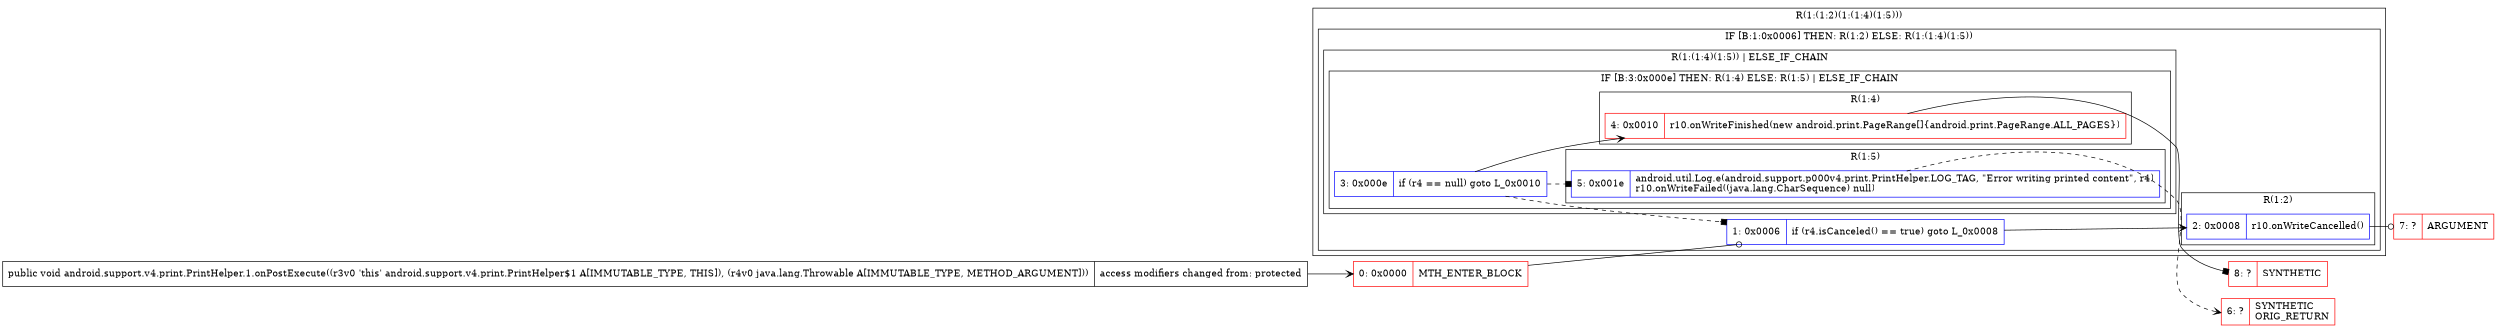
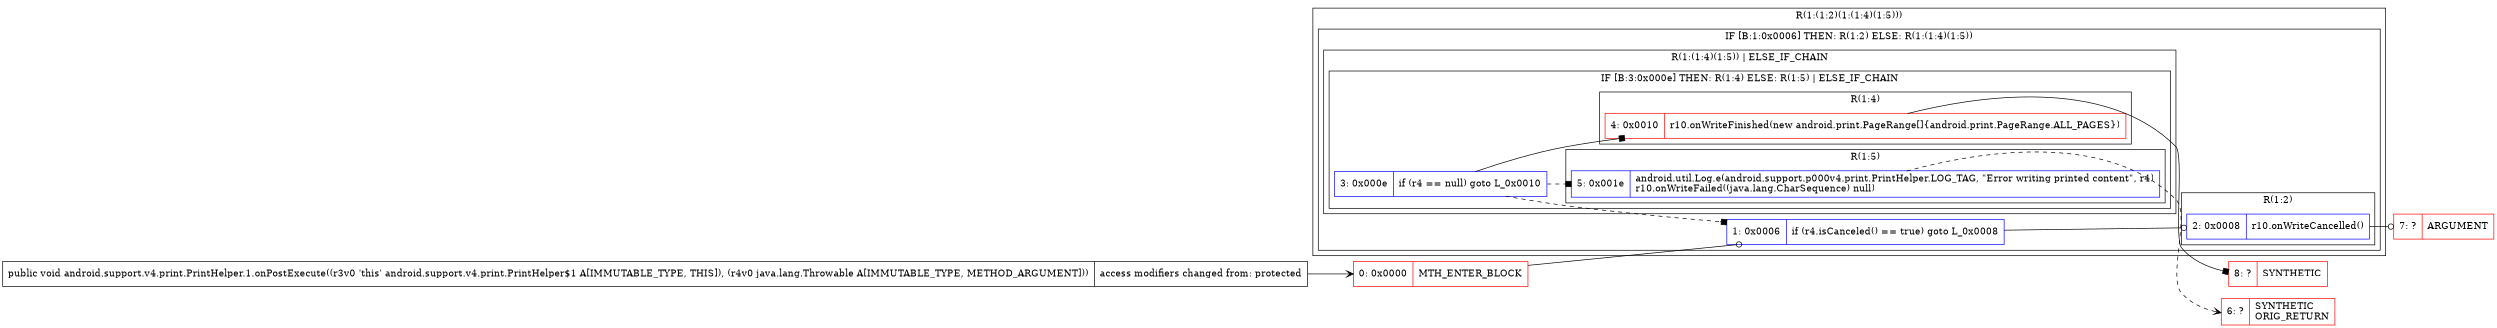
(1545, 151) -> (1545, 151)
(2093, 229) -> (2093, 229)
